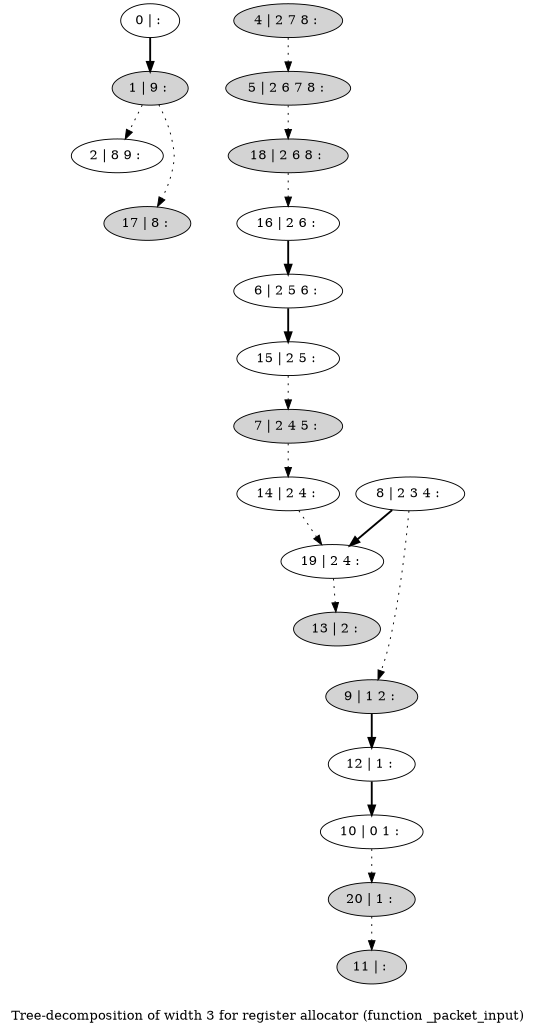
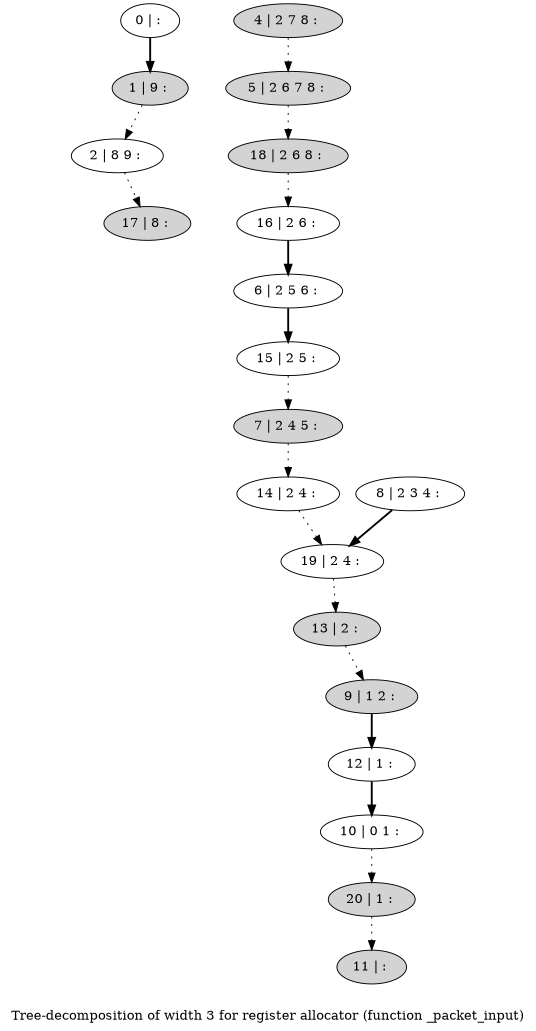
(174, 151) -> (130, 185)
(399, 592) -> (352, 659)
